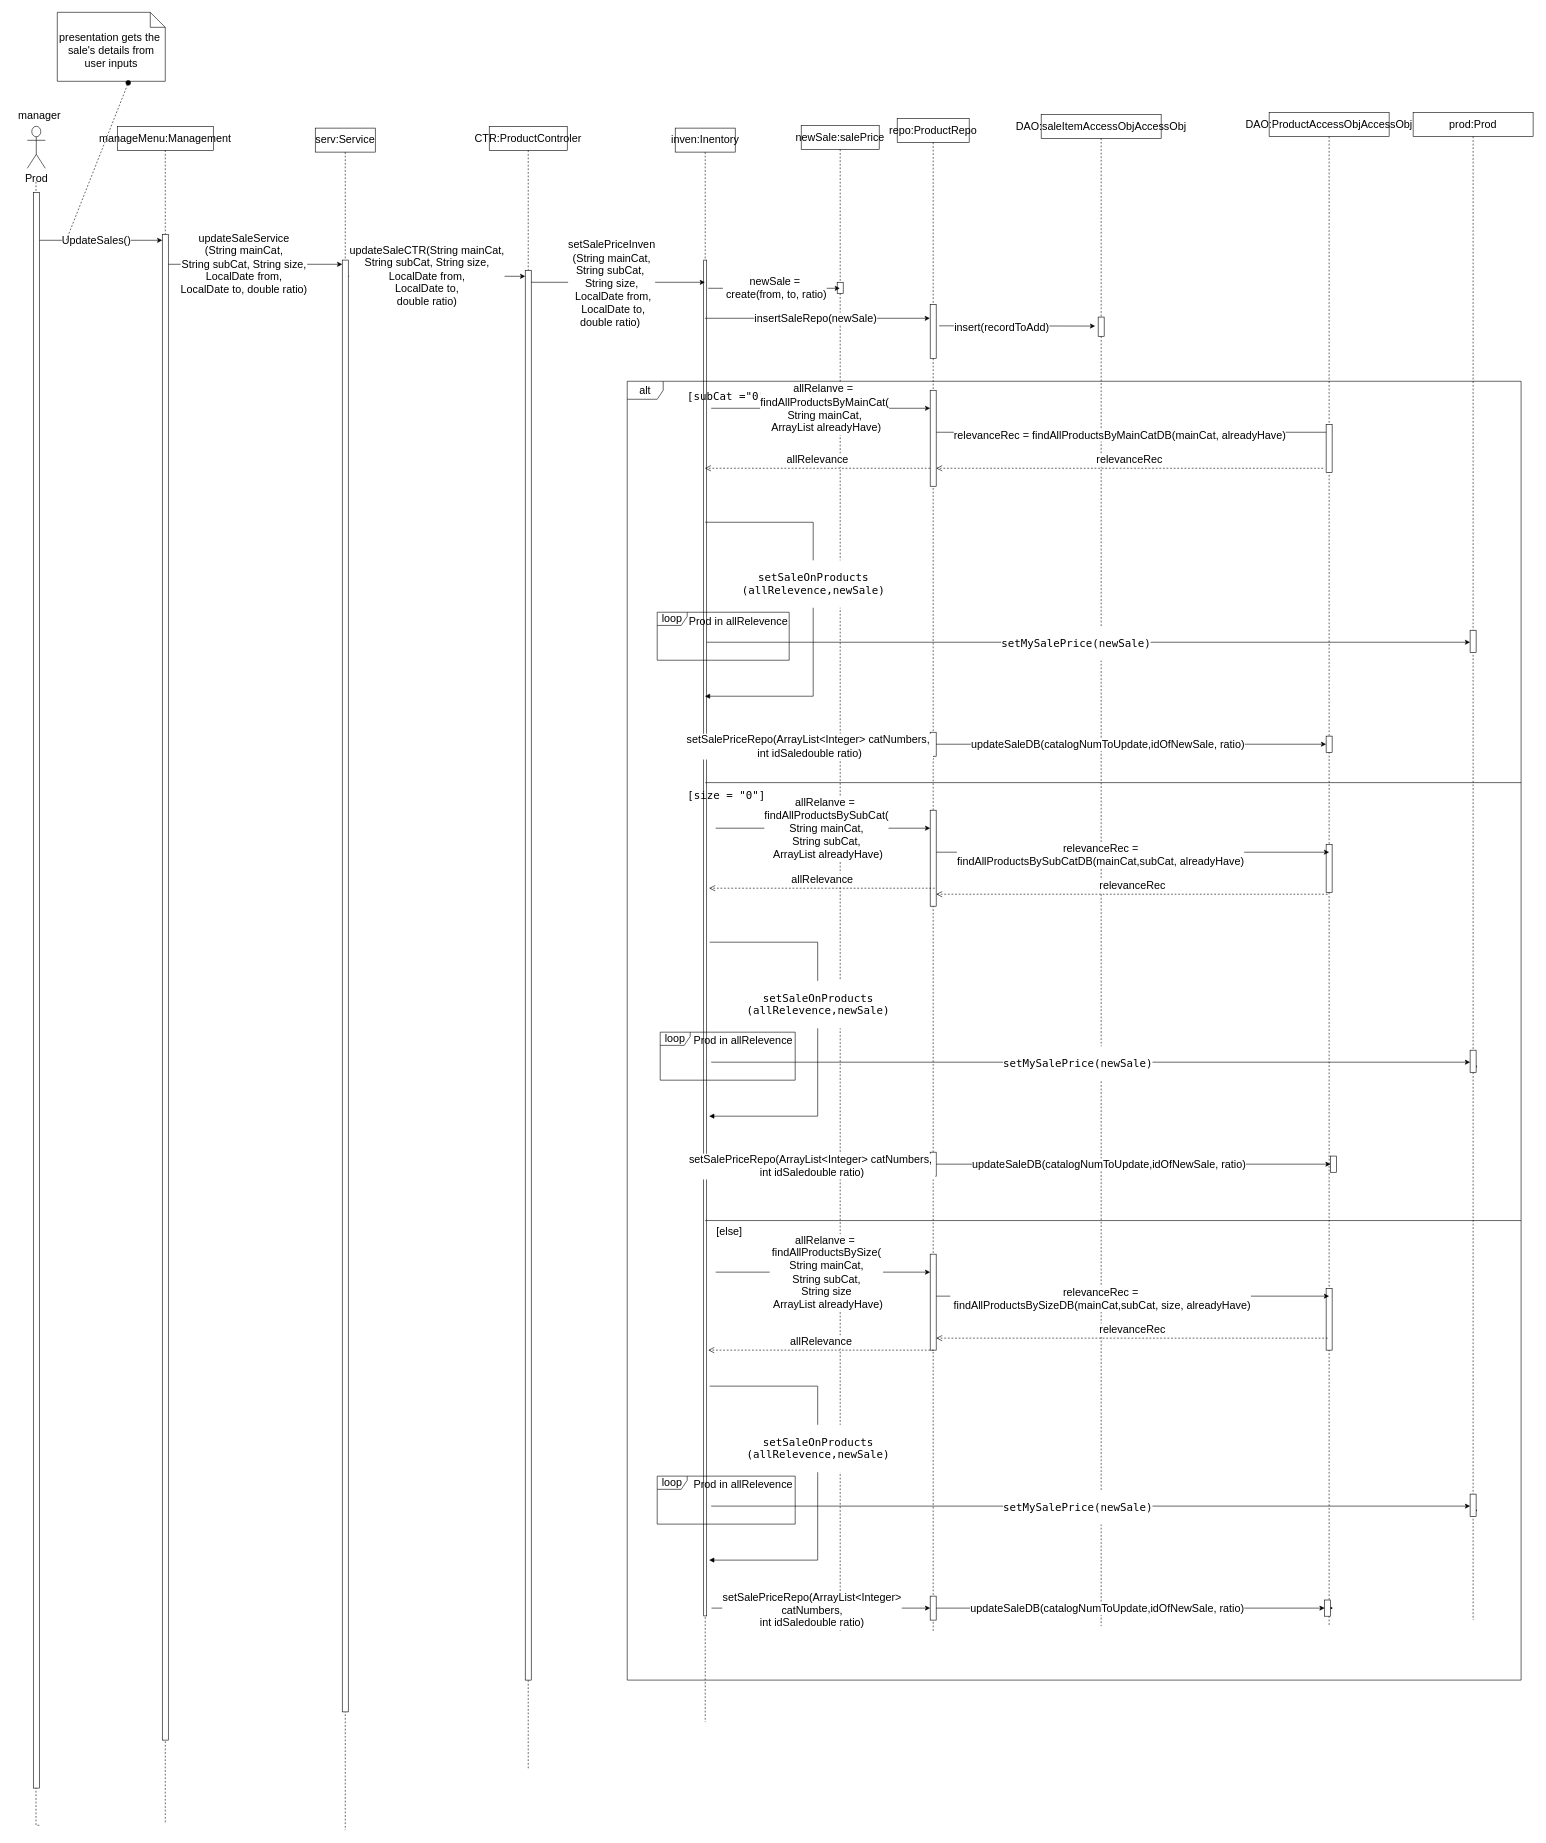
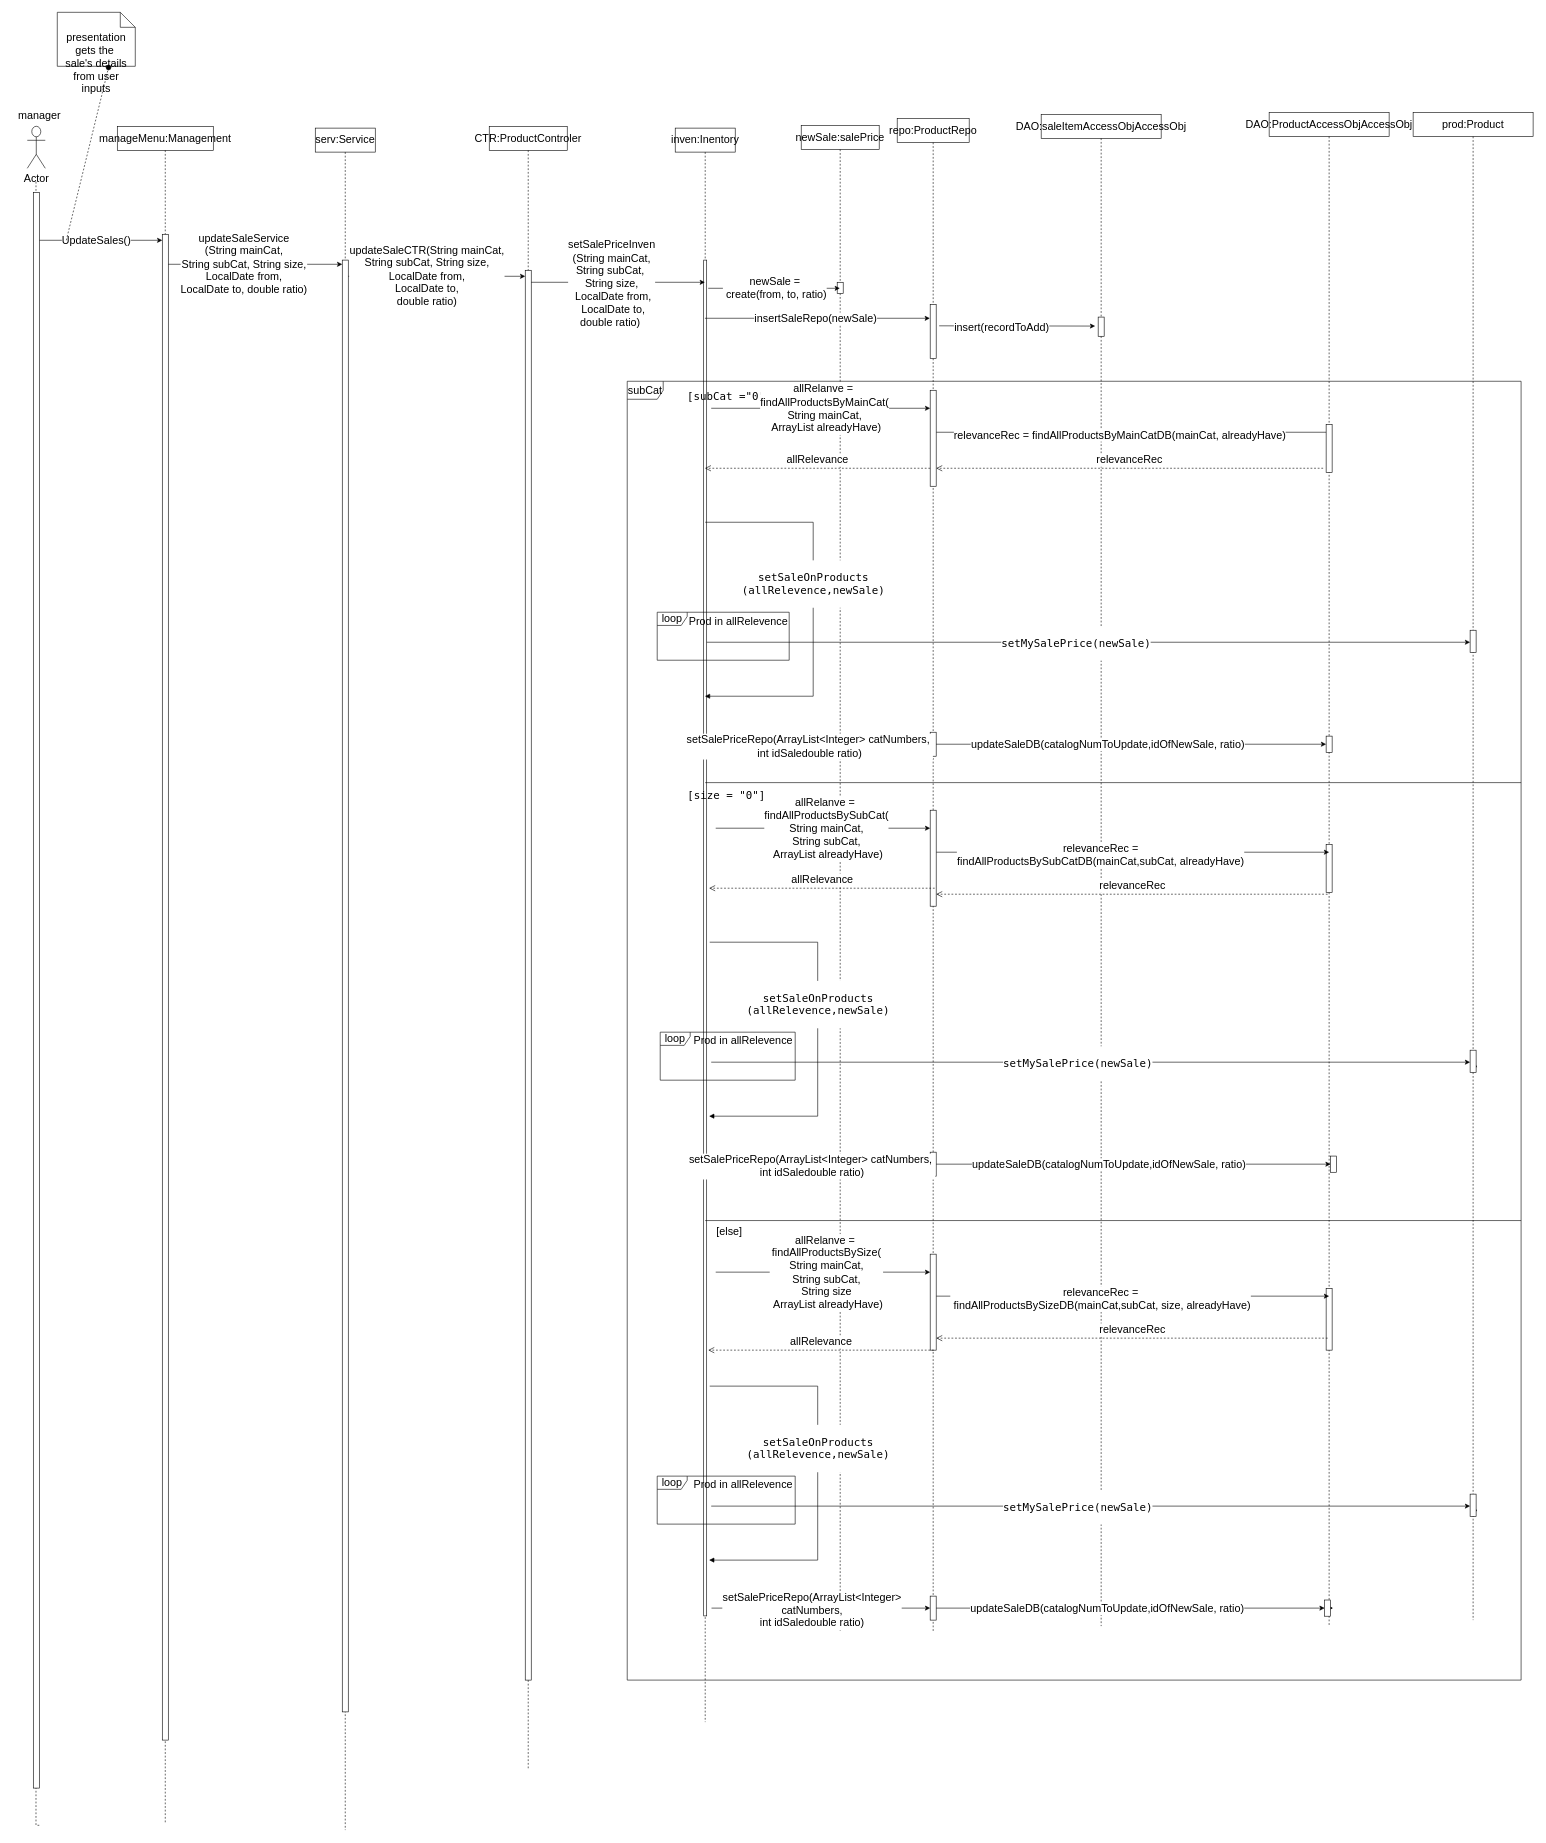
(111, 47) -> (96, 39)
(1473, 125) -> (1473, 125)
(37, 179) -> (37, 179)
(645, 390) -> (645, 390)
